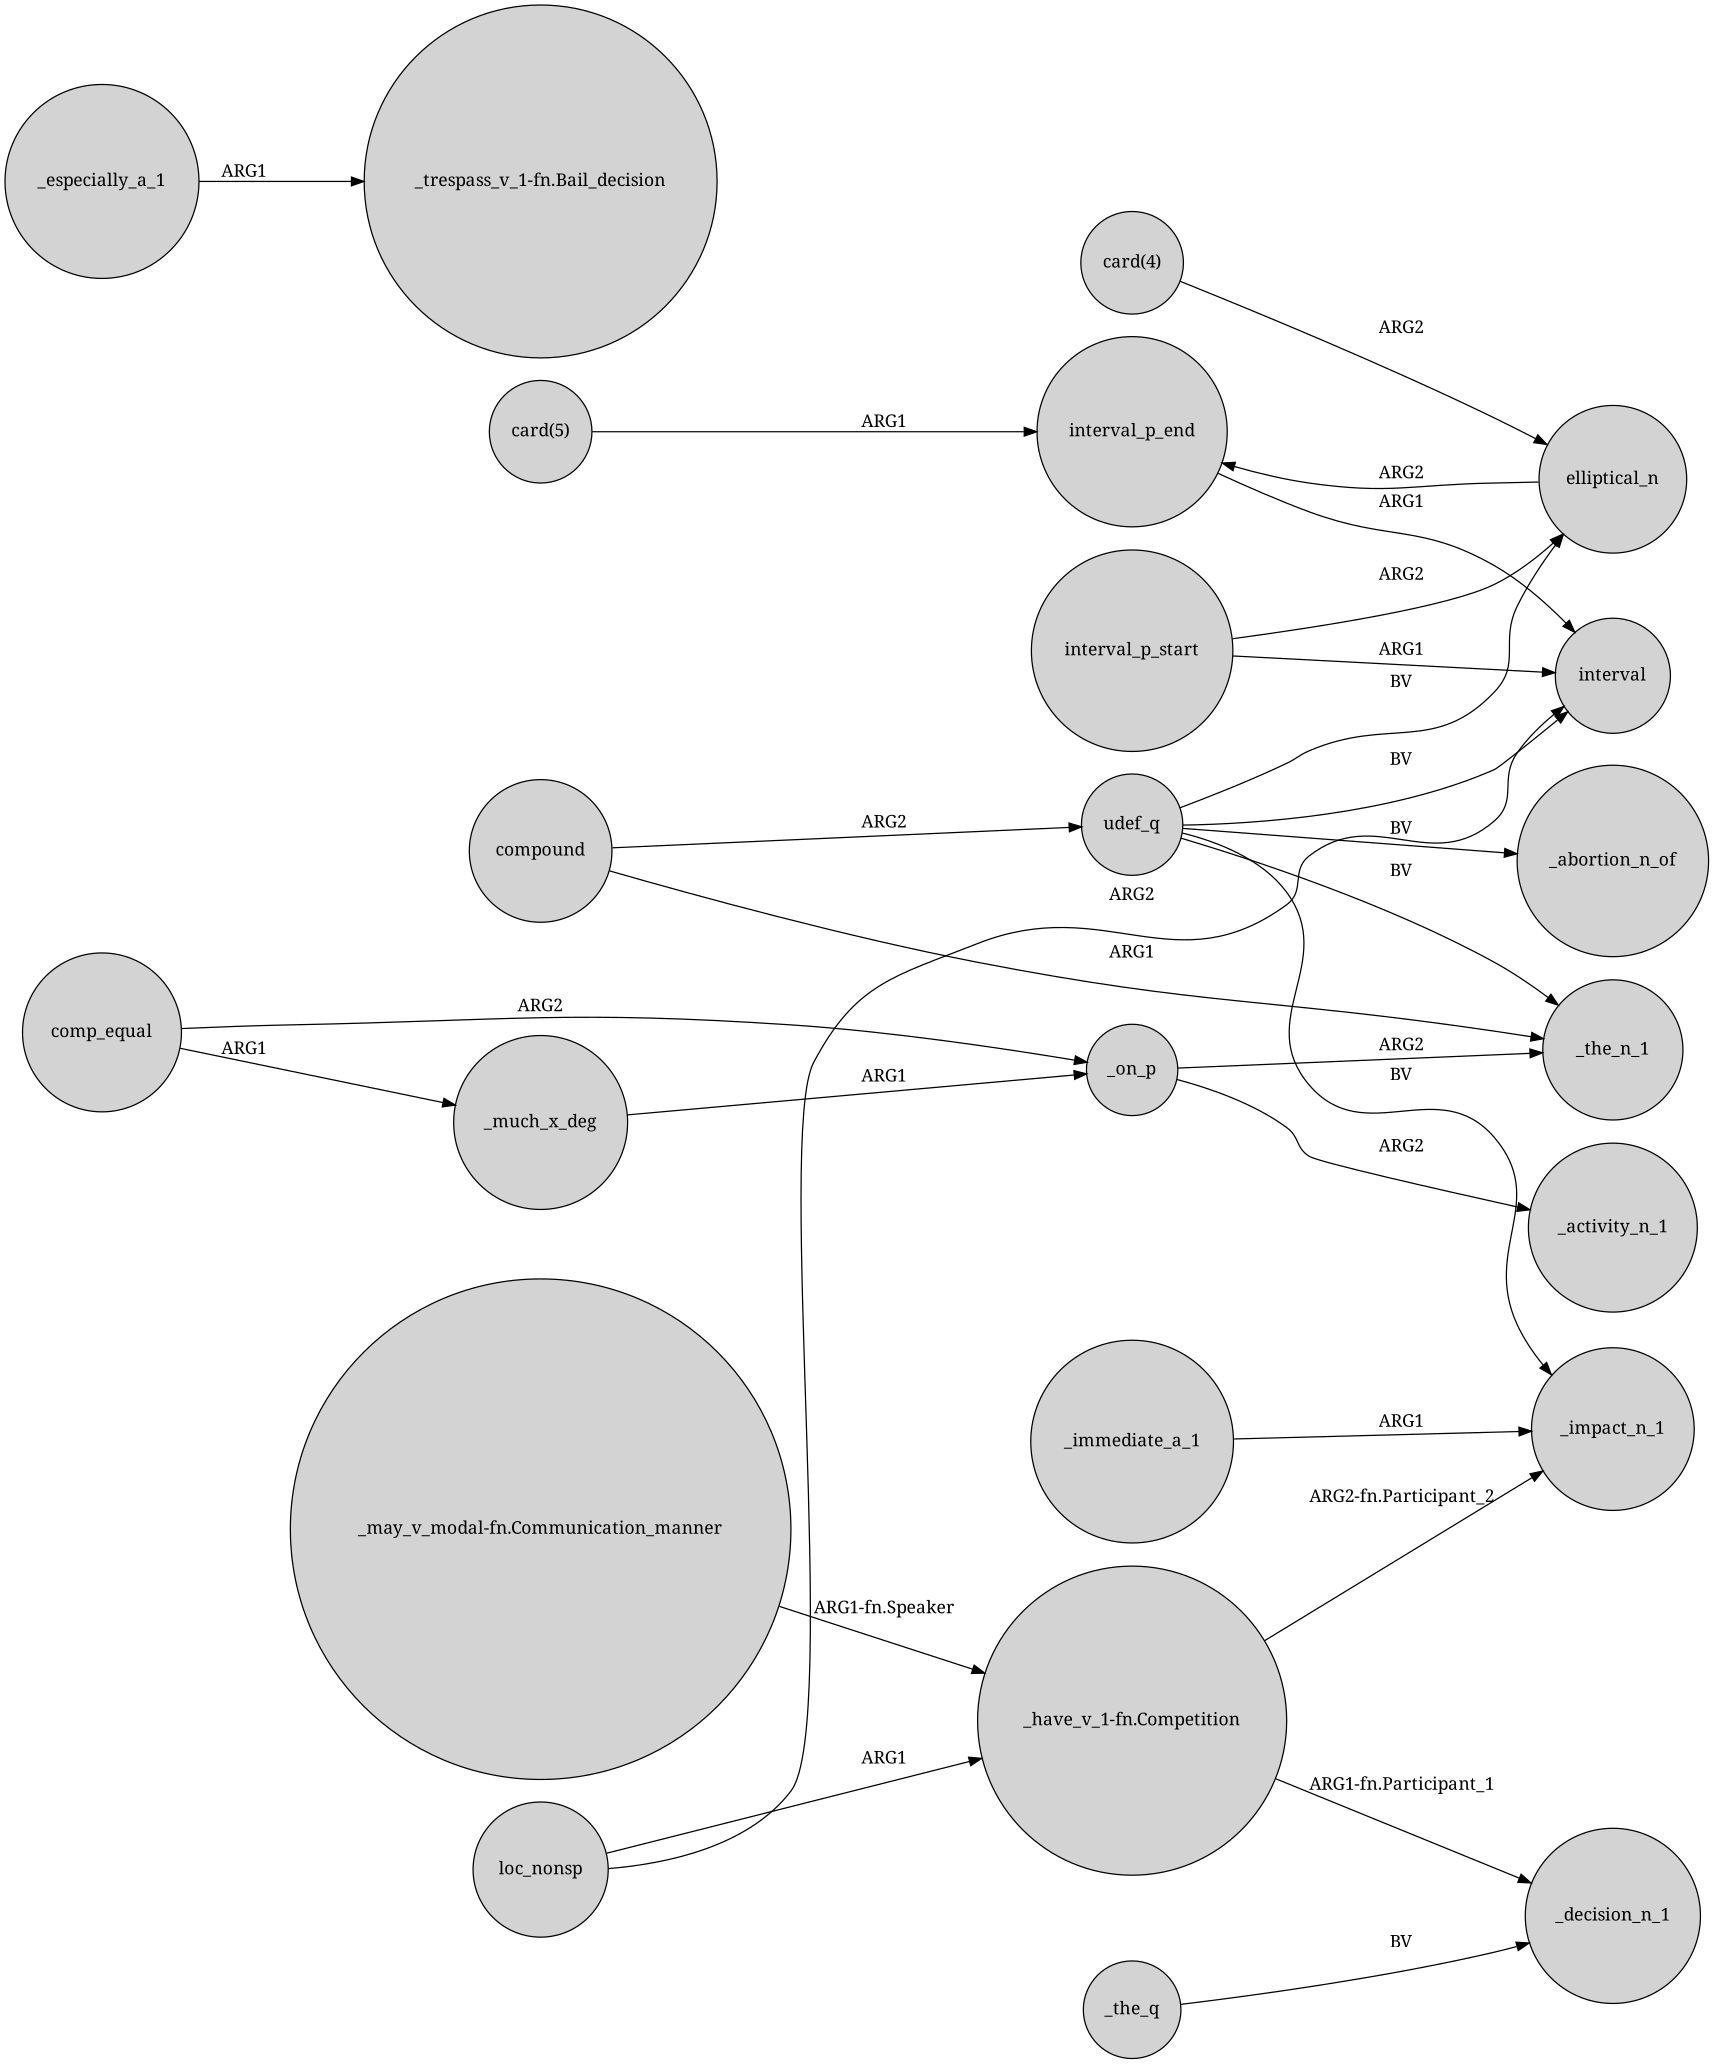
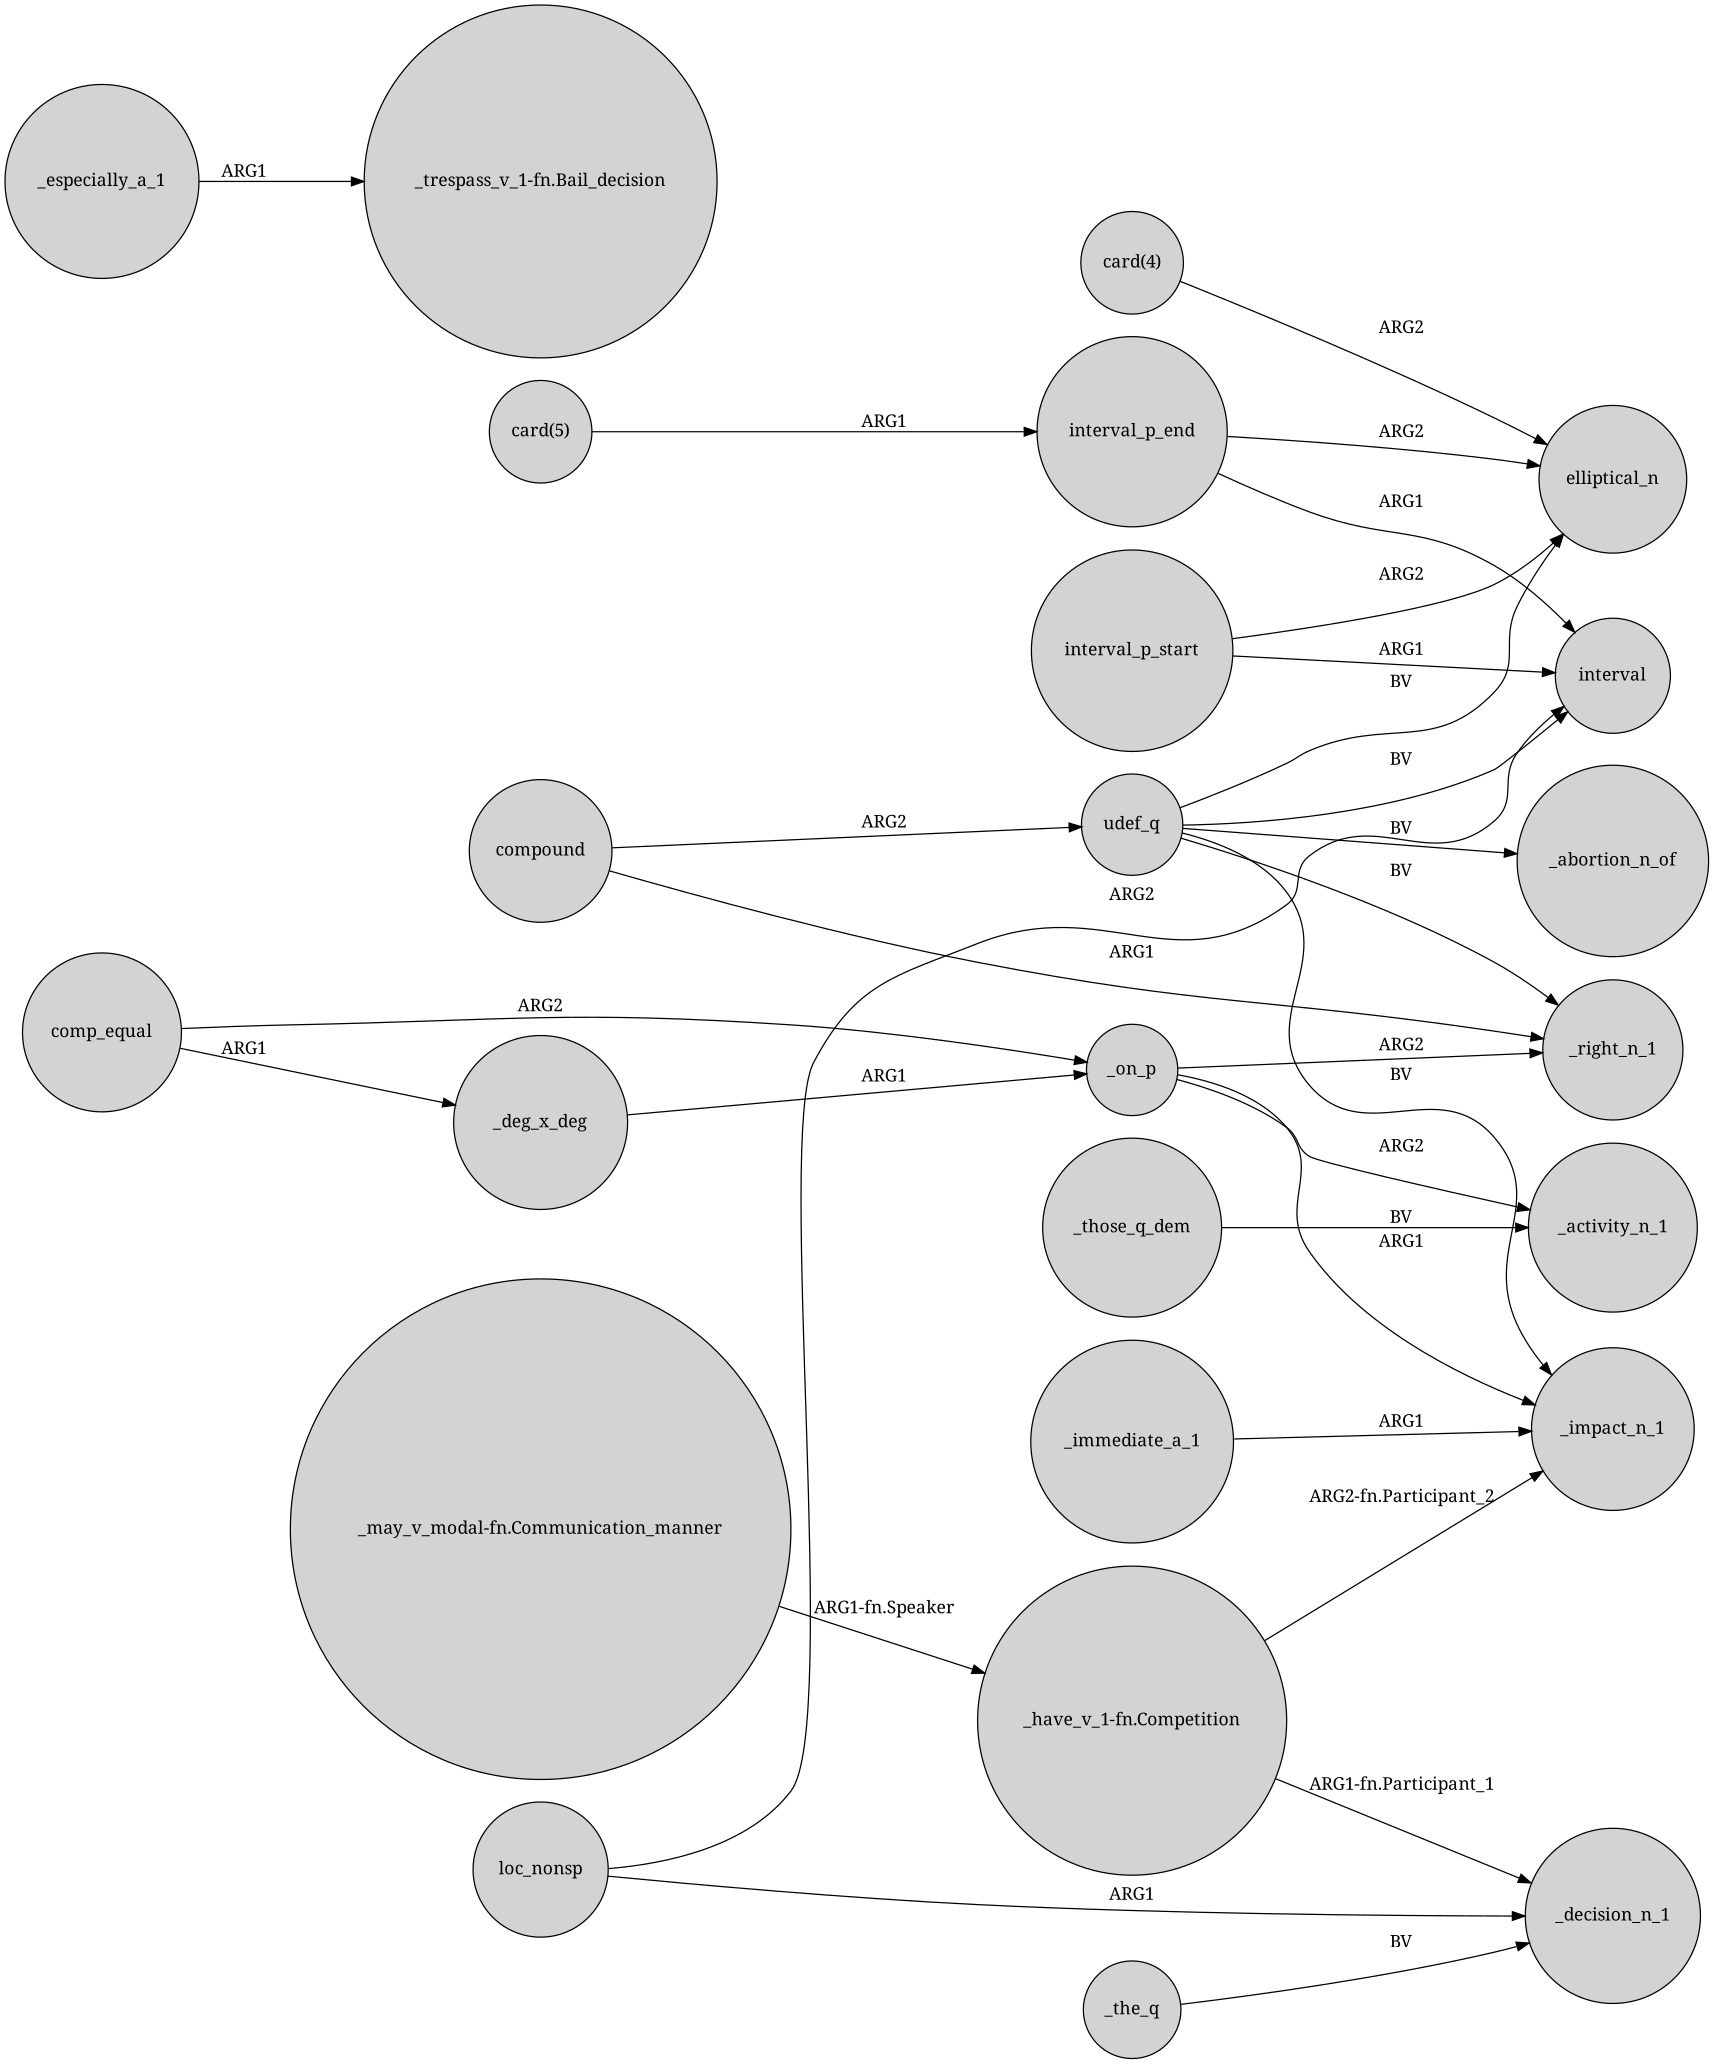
(1385, 488) -> (1378, 447)
(1613, 1050) -> (1613, 1050)
(541, 1122) -> (541, 1122)
none -> (1132, 1228)
none -> (1313, 1256)
(788, 1807) -> (1060, 1908)
